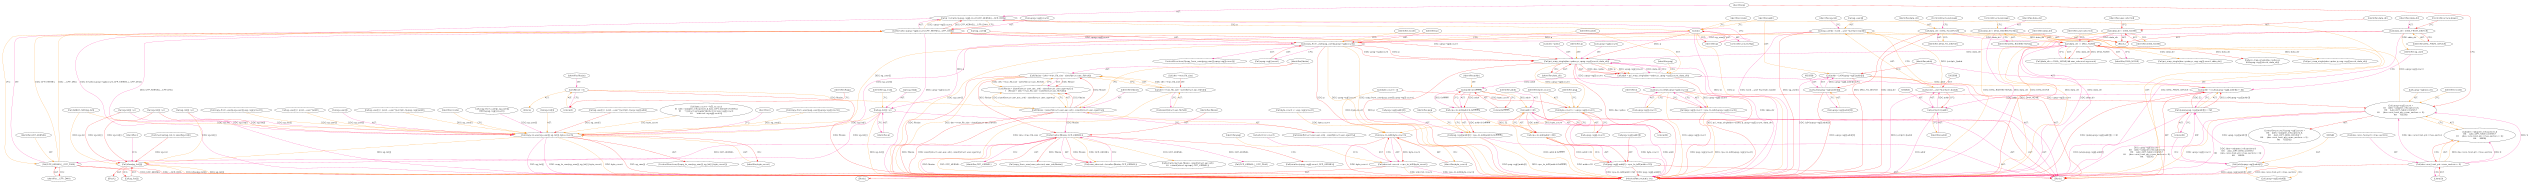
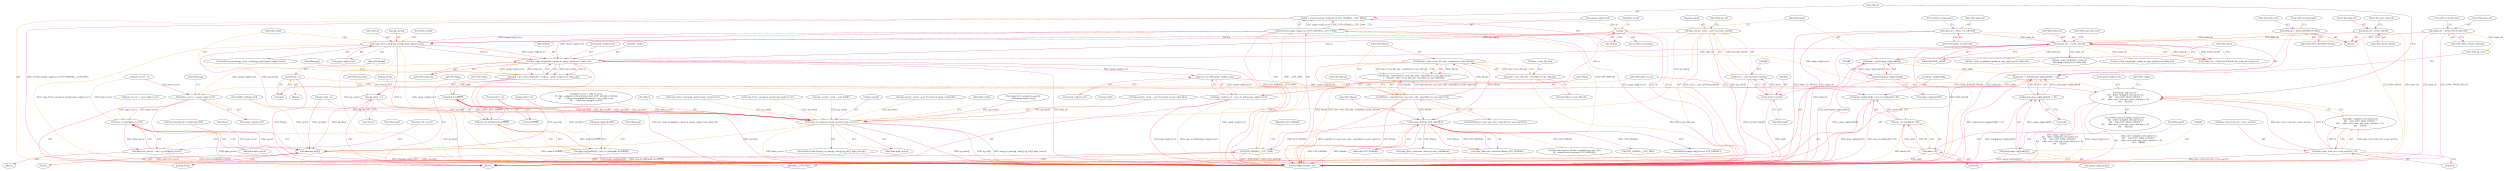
(1506, 94) -> none
